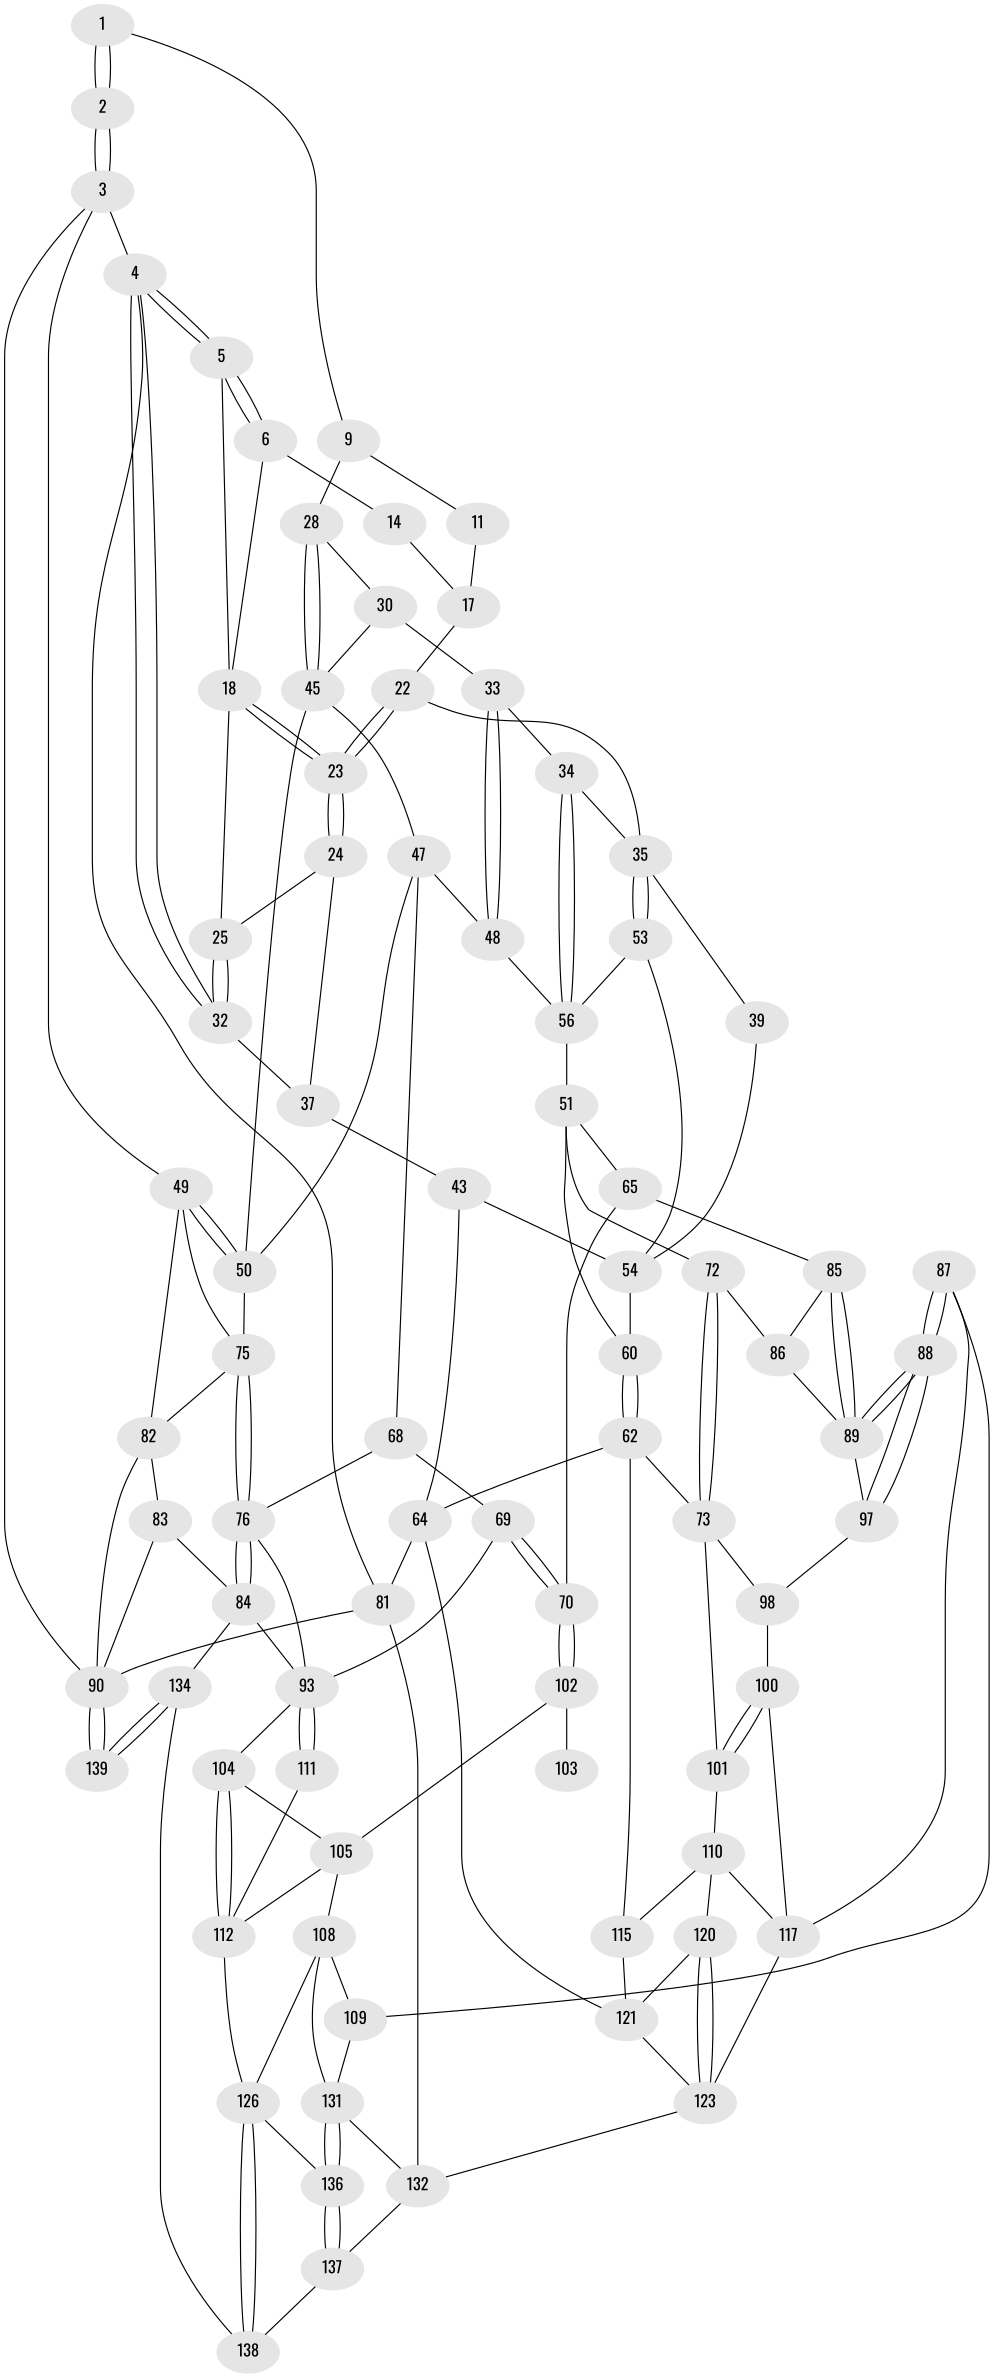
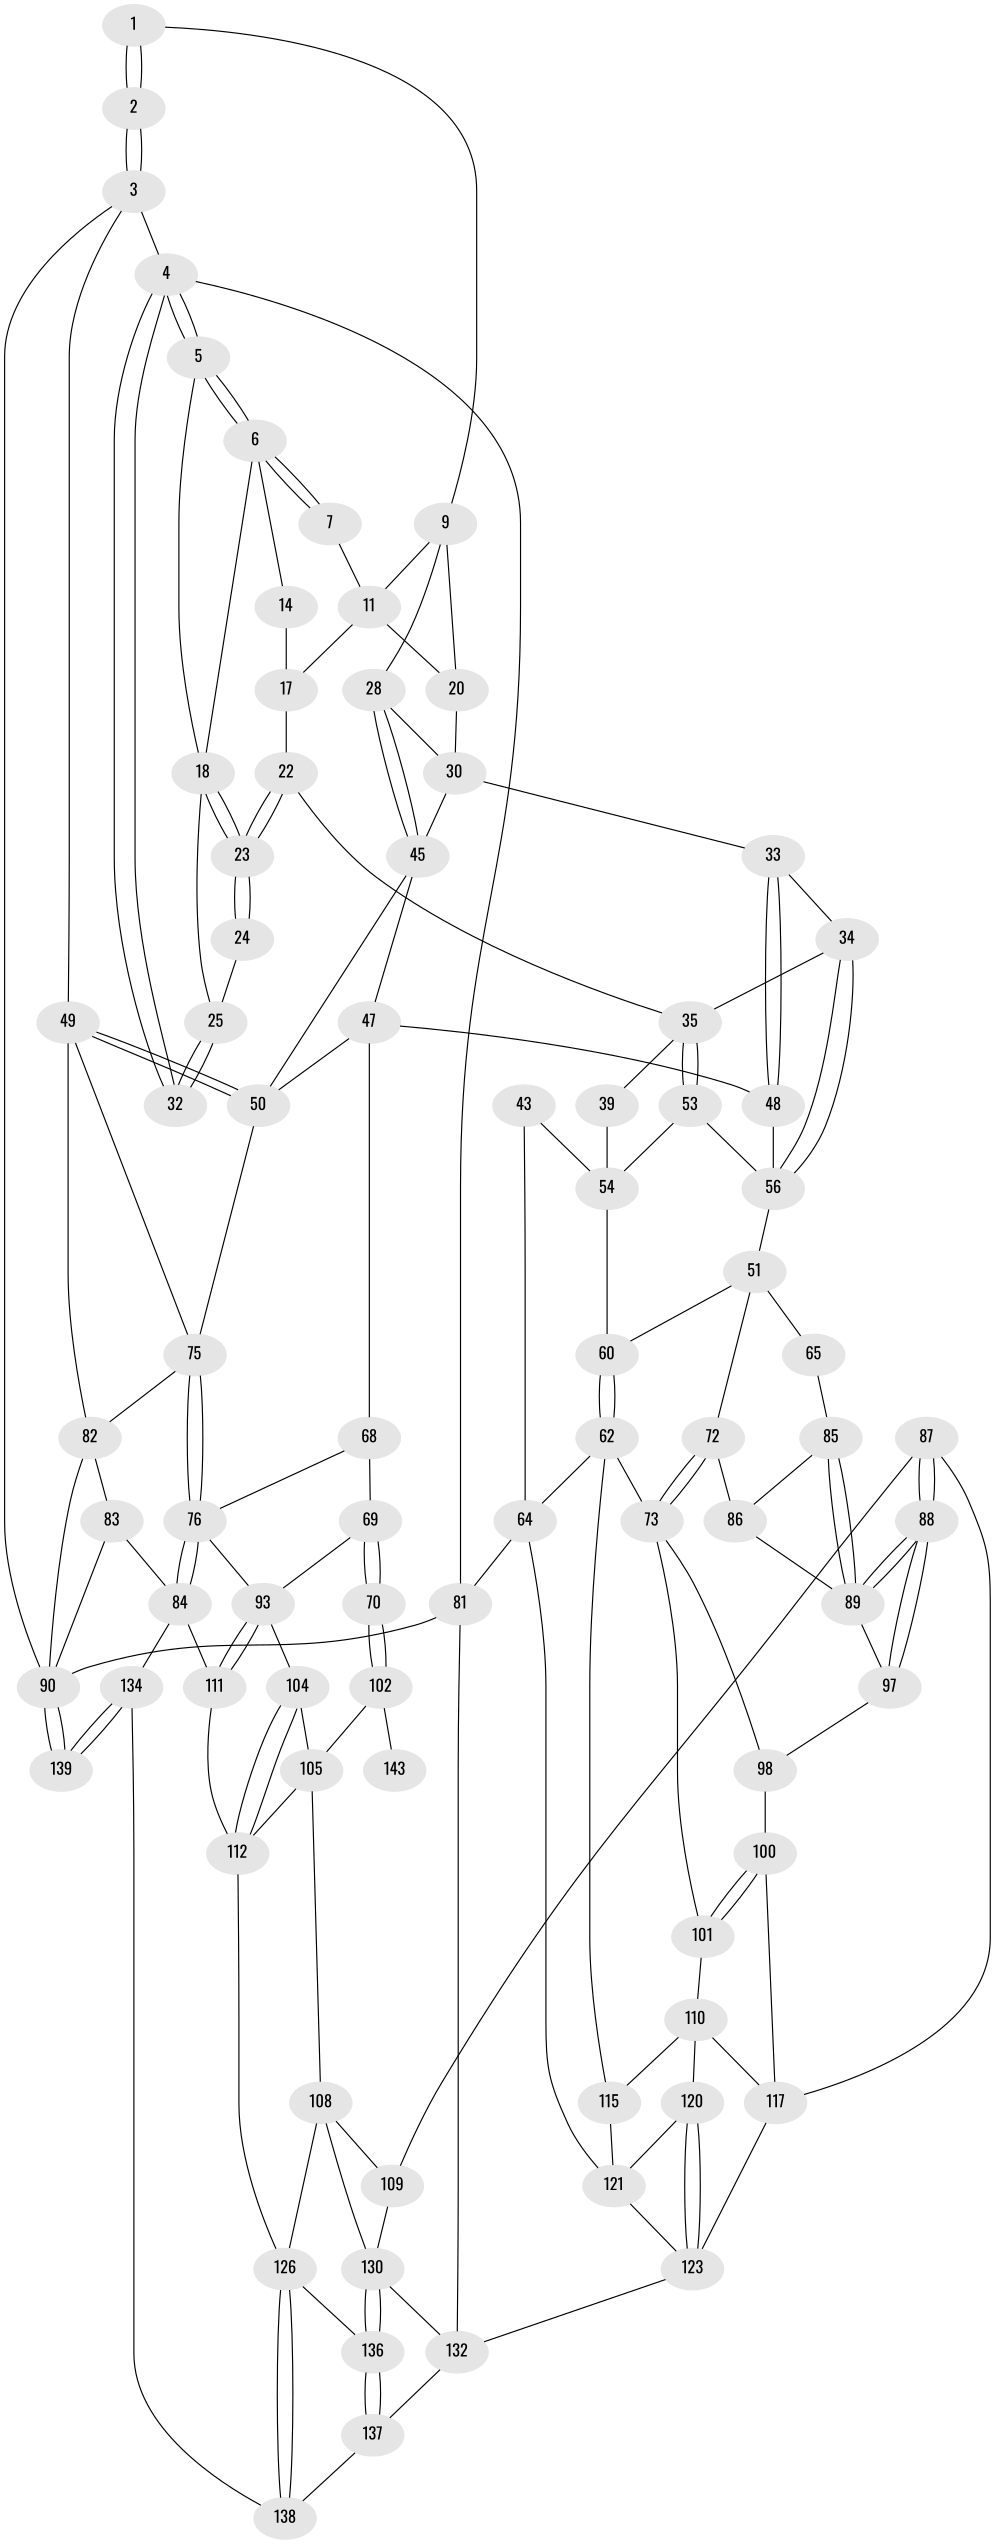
none -> (330, 524)
none -> (457, 690)
(308, 1106) -> none
(567, 1390) -> none
(275, 1646) -> (195, 1640)
(567, 1770) -> (395, 1770)
(332, 2103) -> (373, 2269)
